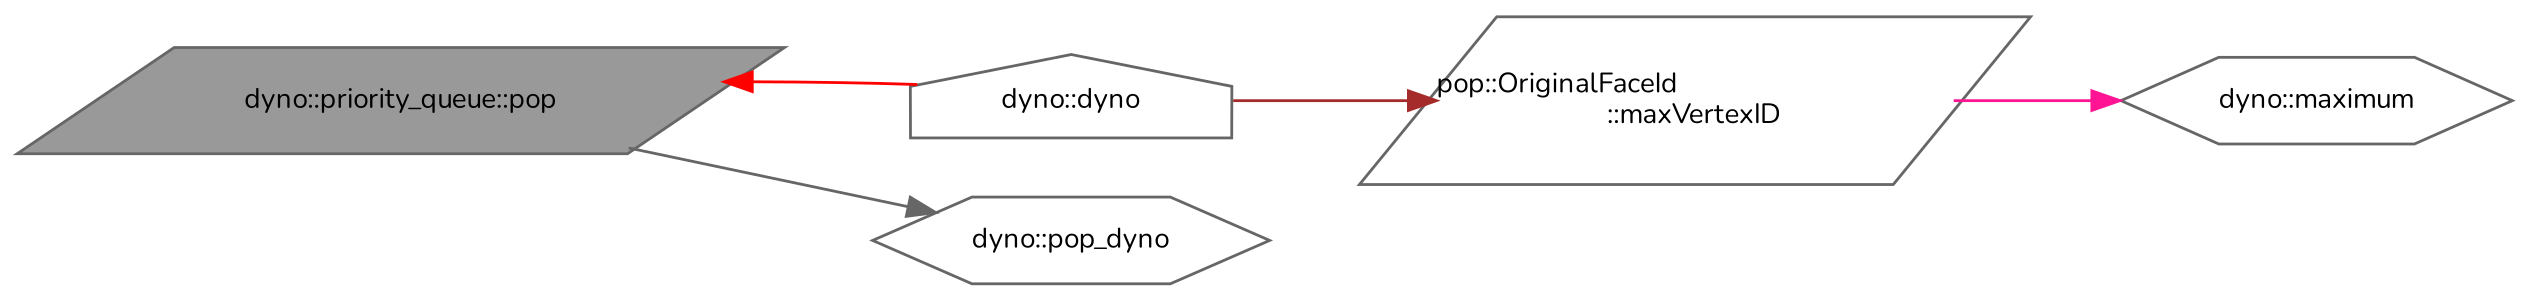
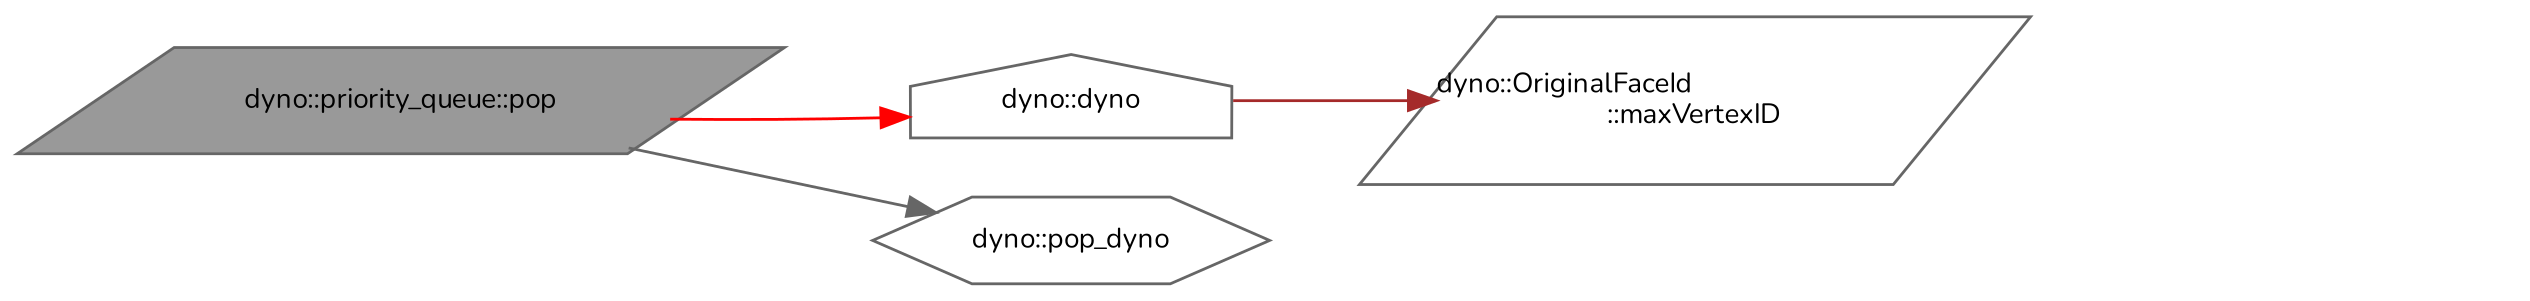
(835, 83) -> (775, 119)
(1695, 101) -> (1695, 101)
(2317, 101) -> none
